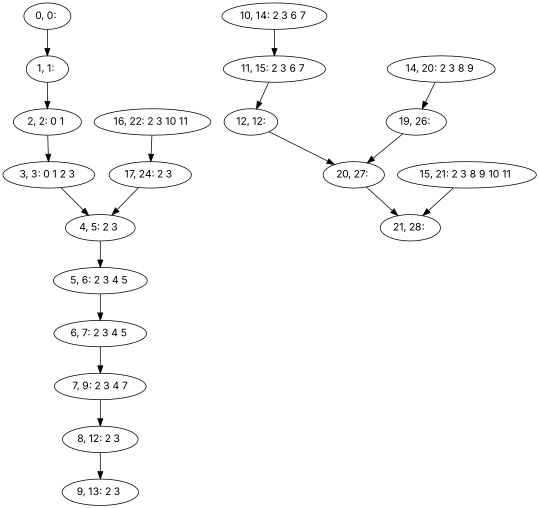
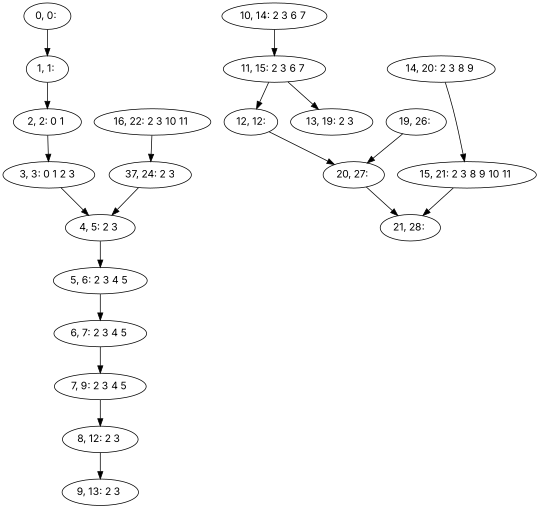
(430, 92) -> (455, 118)
none -> (332, 122)
(150, 175) -> (150, 175)
(100, 386) -> (100, 386)
